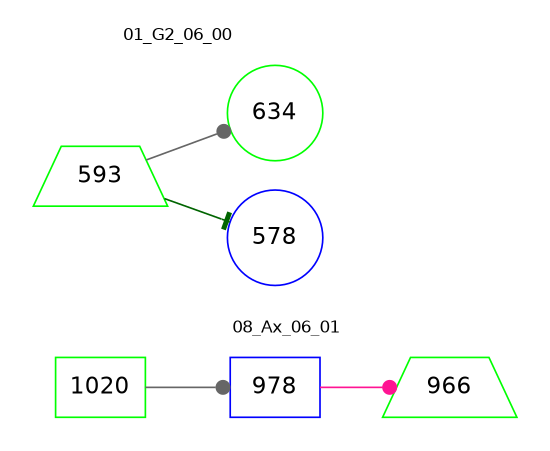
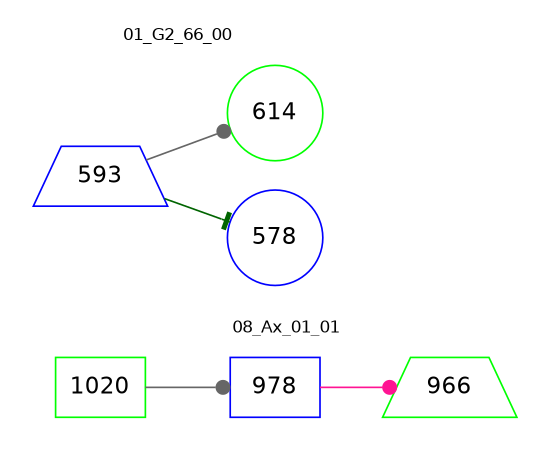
(178, 36) -> (178, 36)
(275, 113) -> (275, 113)
(100, 176) -> (100, 176)
(286, 328) -> (286, 328)
